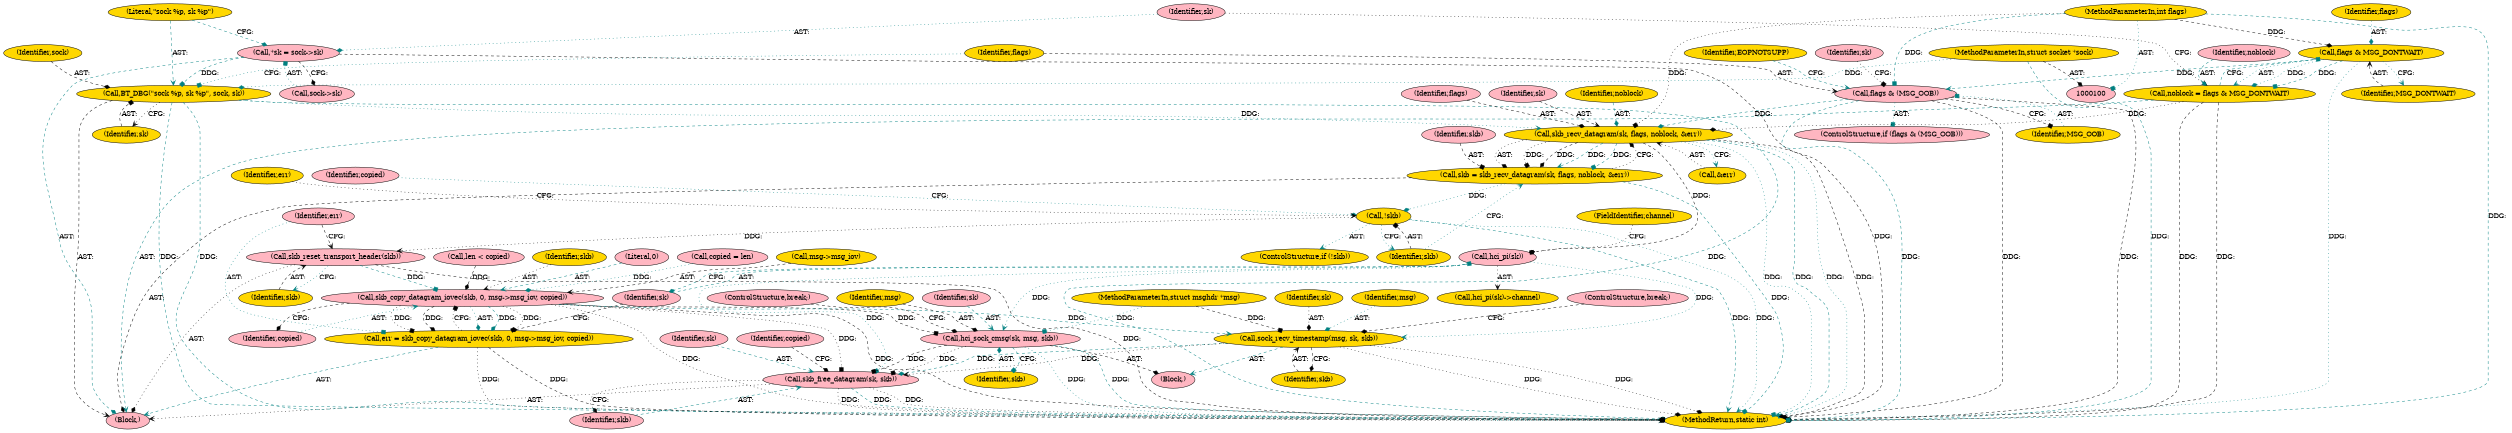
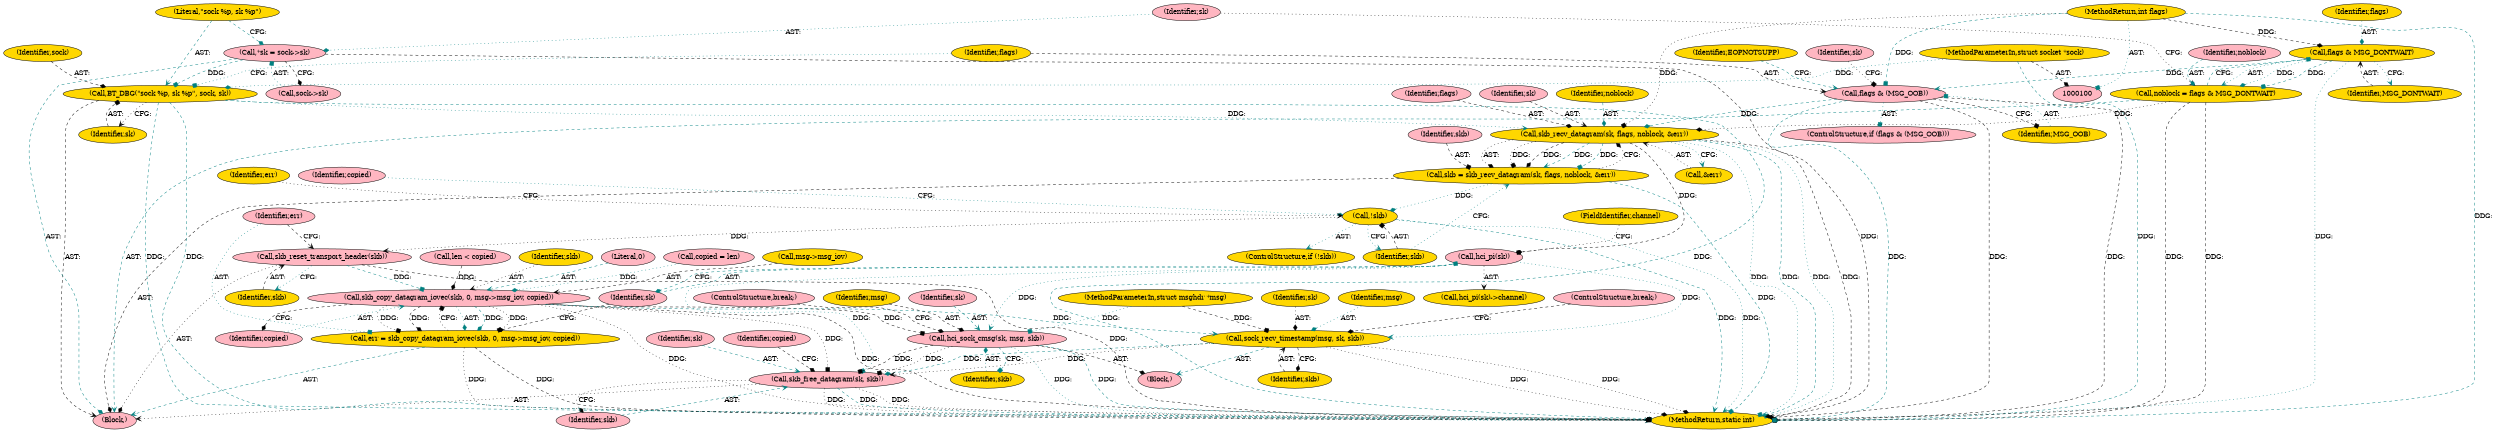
(2136, 12) -> (2126, 12)
